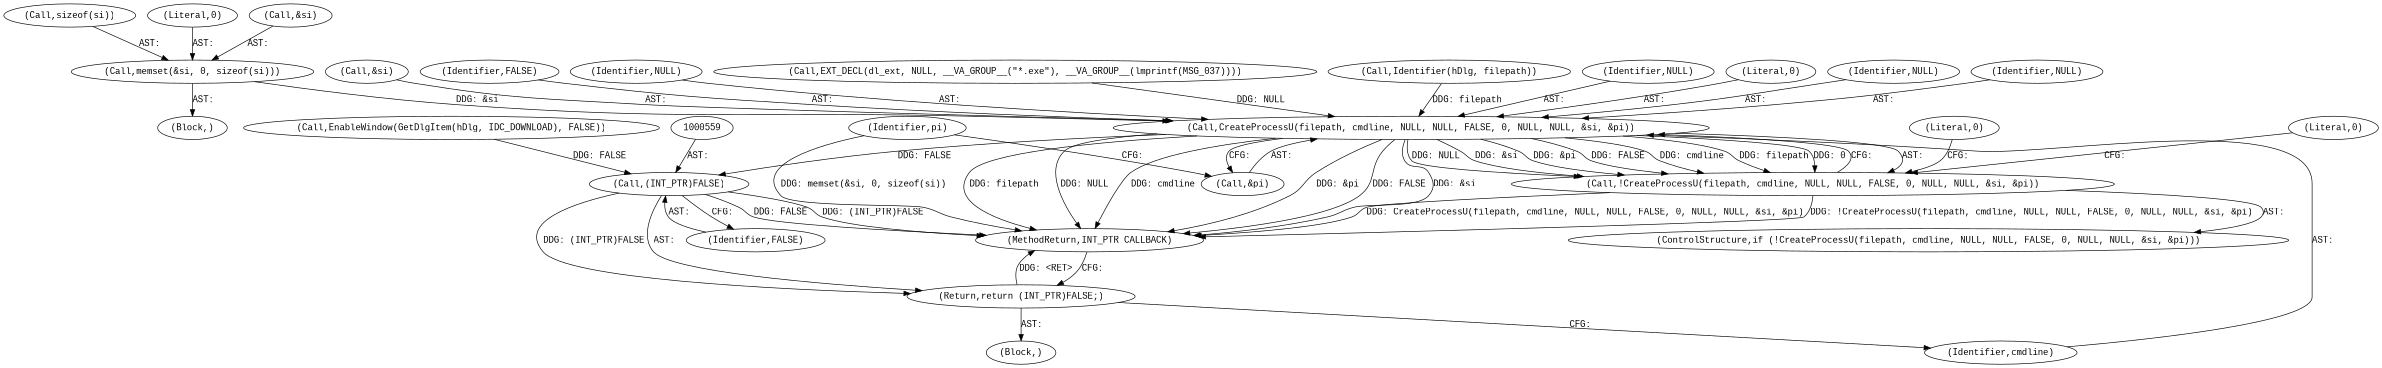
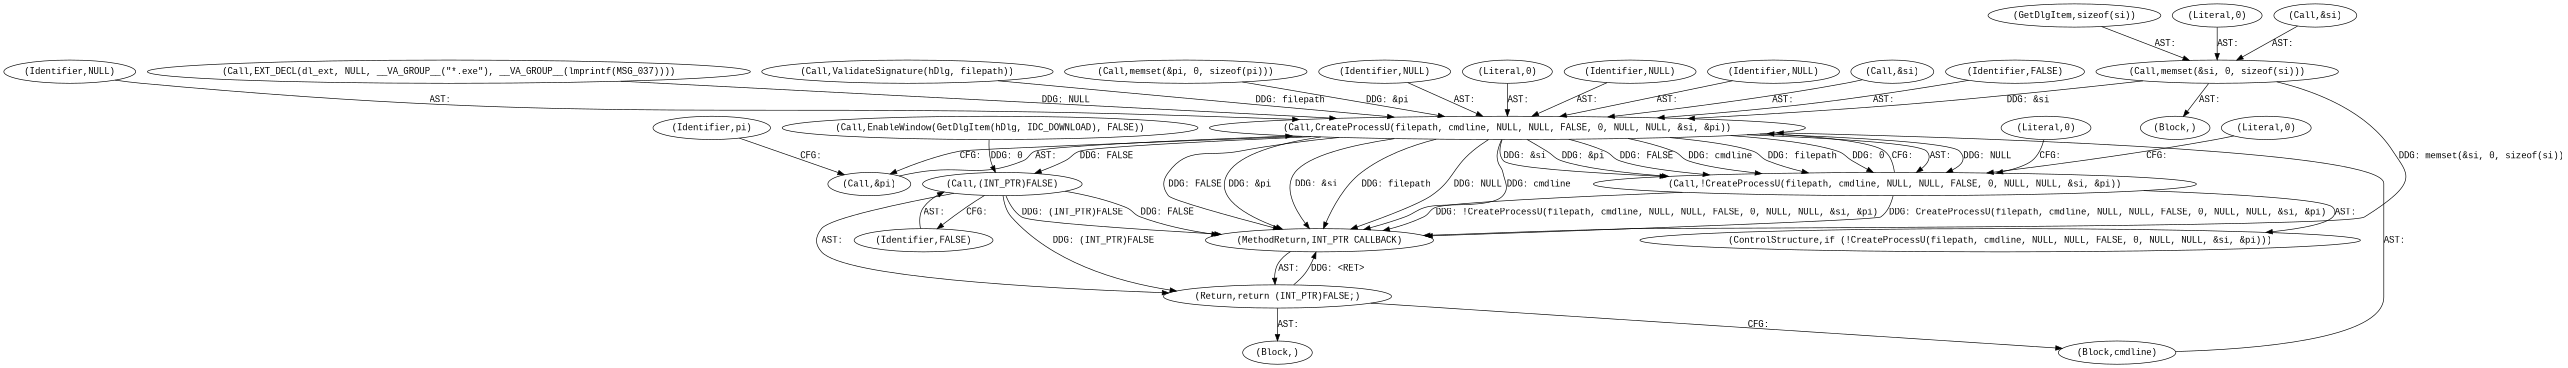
(70, 16) -> (2074, 16)
none -> (1186, 72)
(1449, 72) -> (907, 72)
(702, 128) -> none
(600, 156) -> (1007, 156)
(838, 204) -> (2011, 227)
(1095, 268) -> (1292, 268)
(2001, 353) -> (2117, 353)
